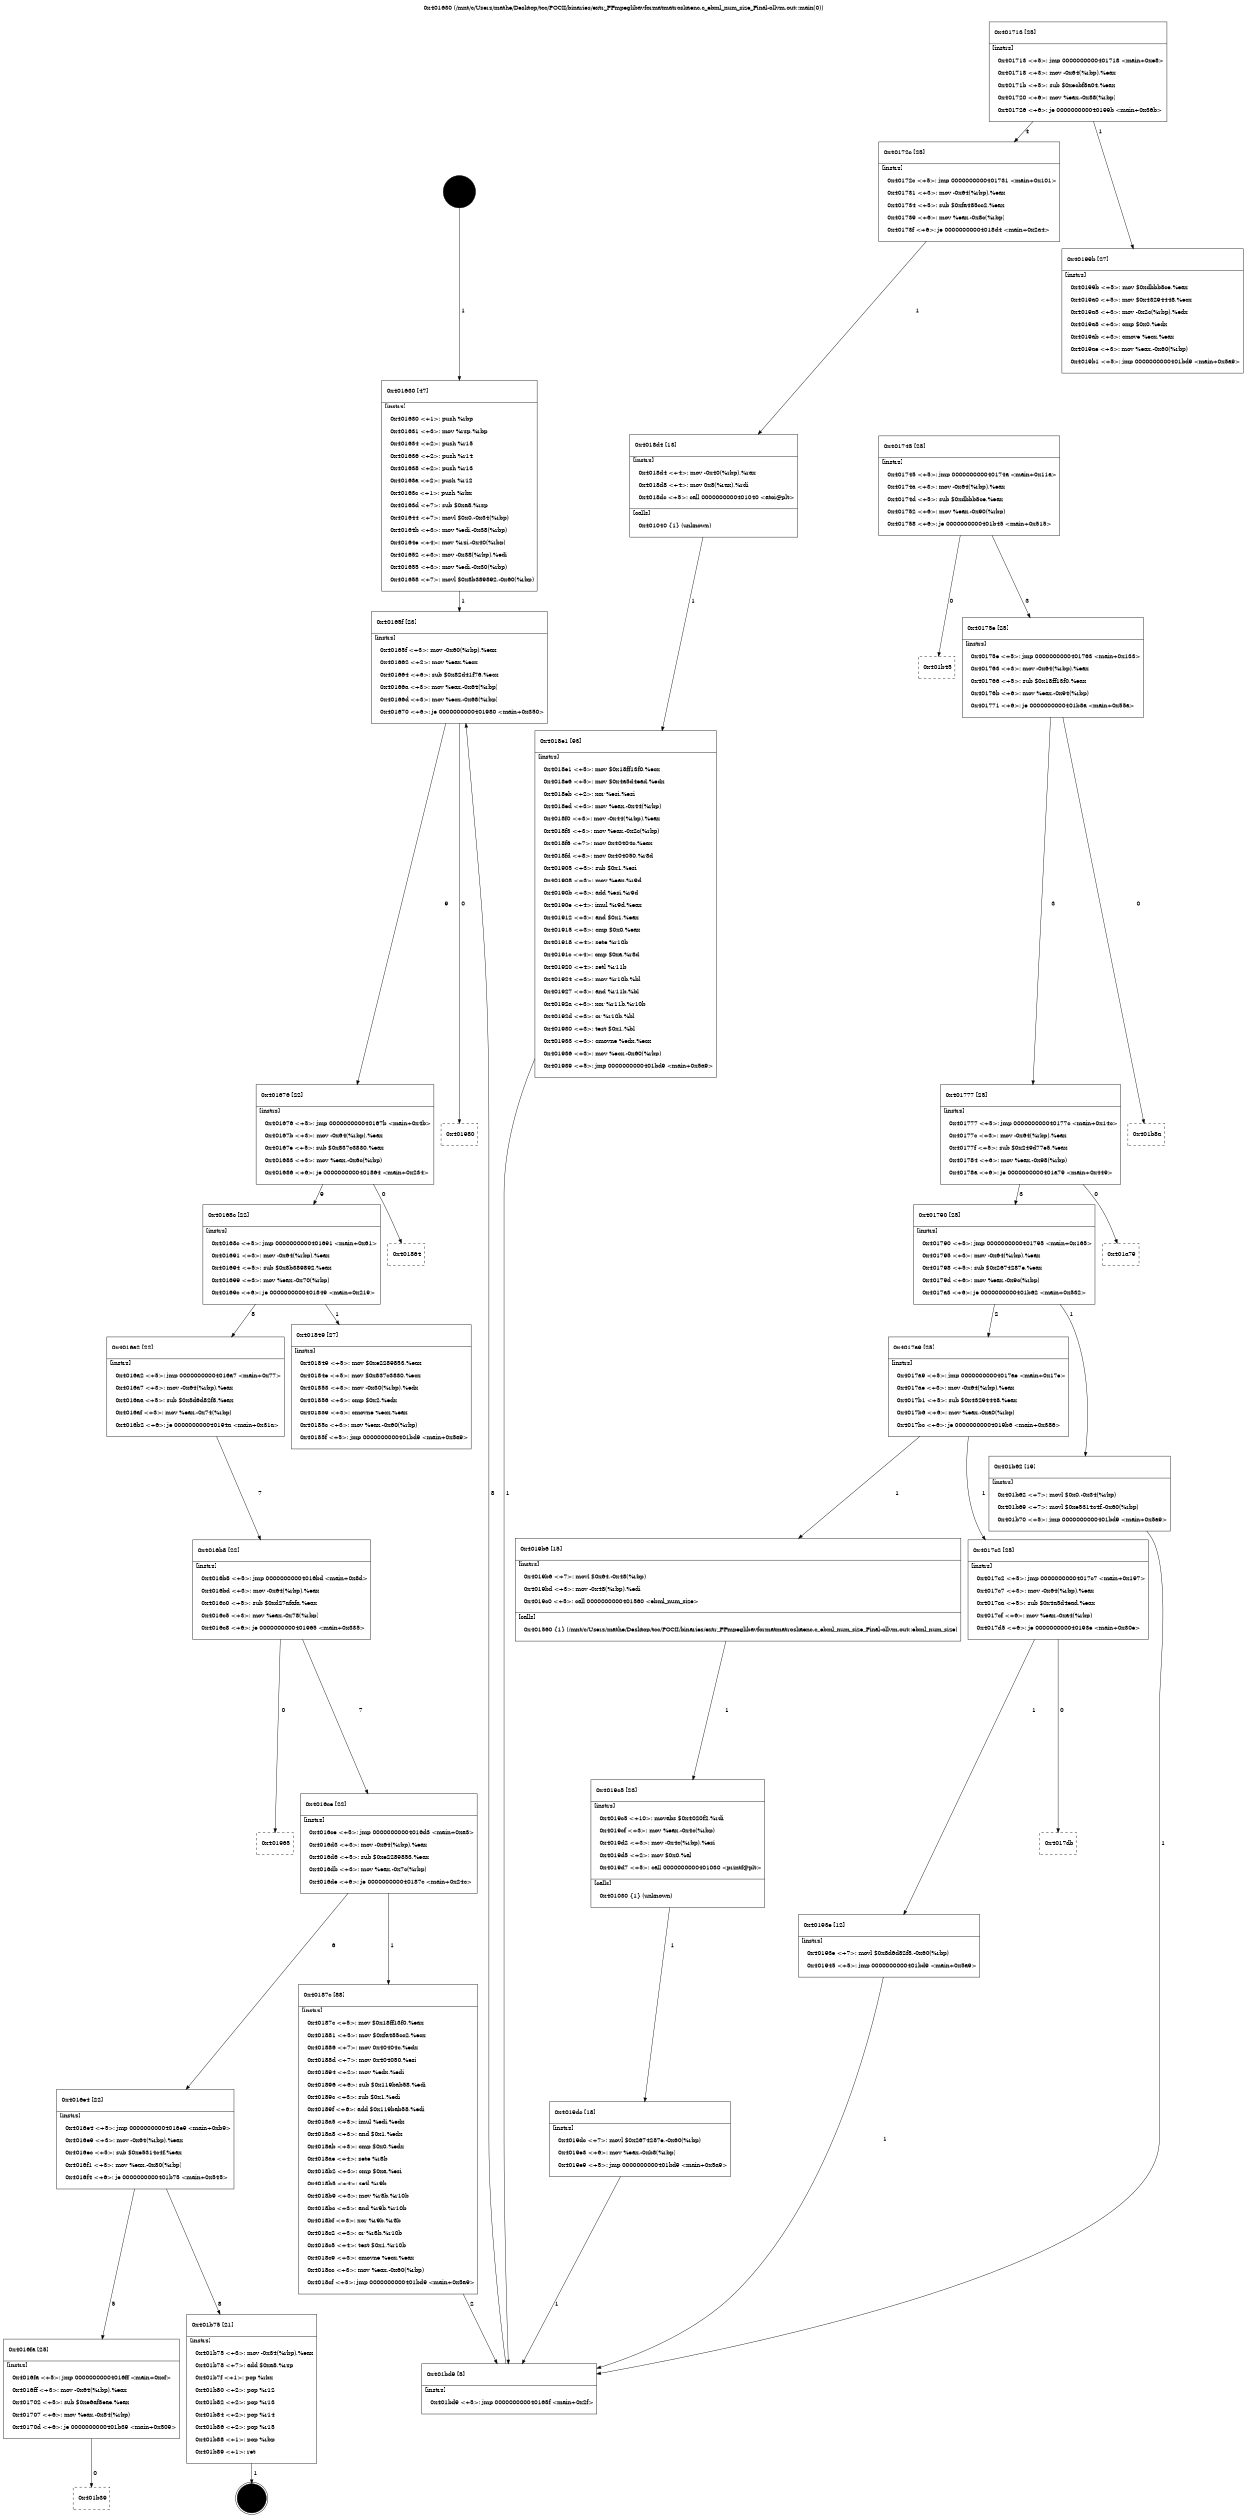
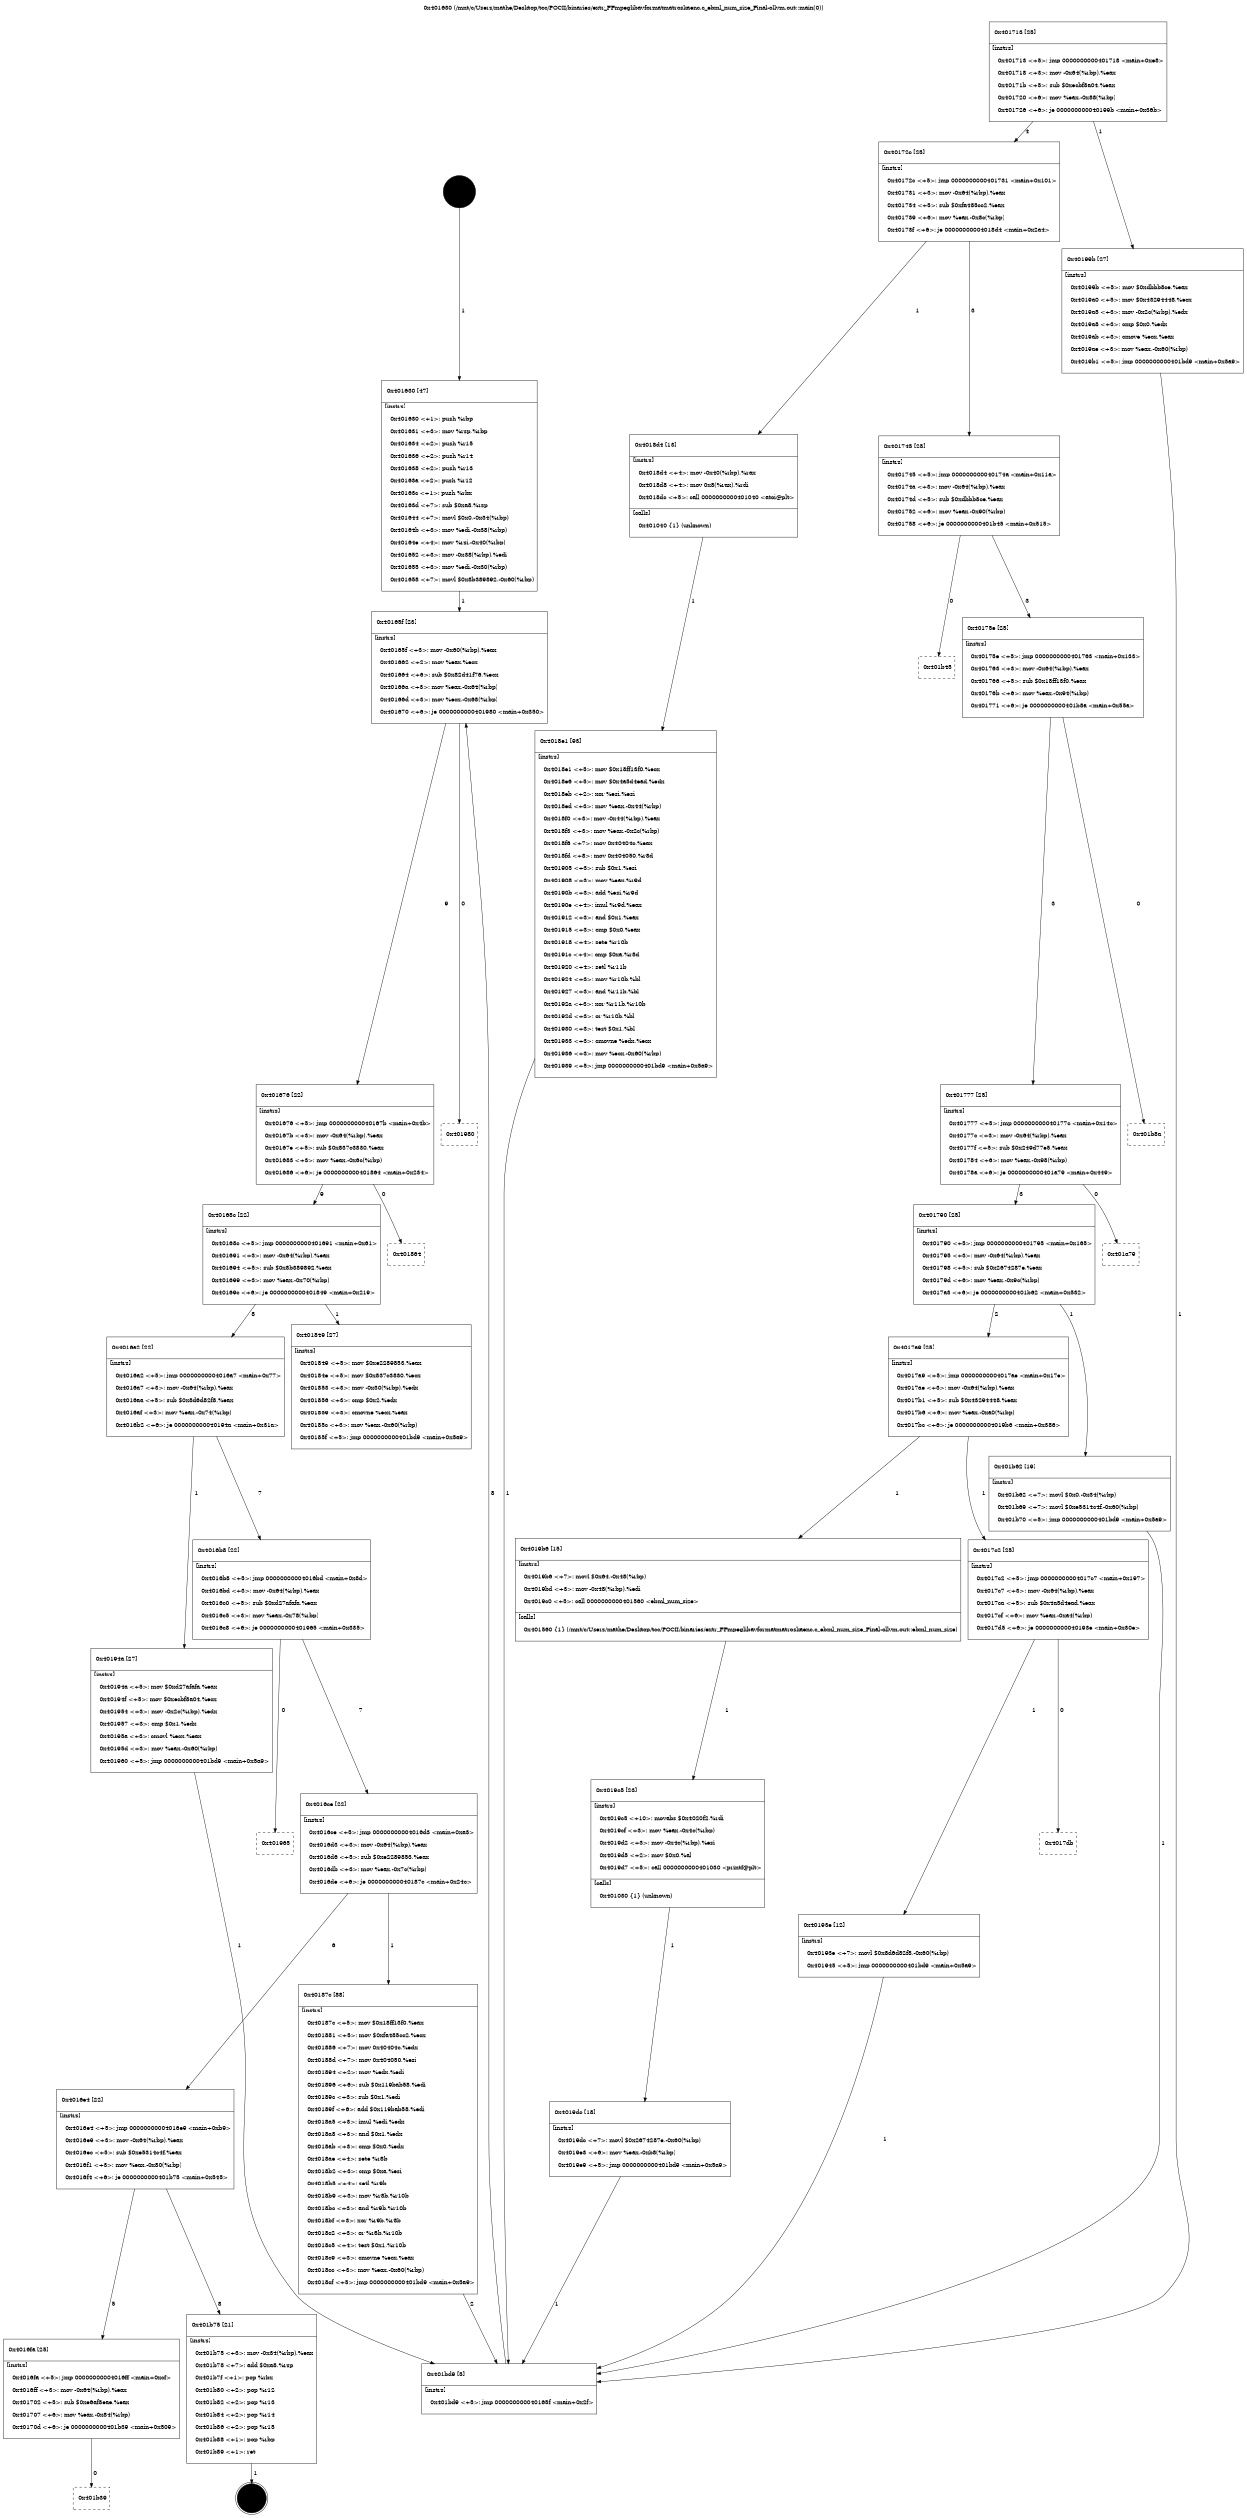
none -> (969, 337)
none -> (1176, 1624)
none -> (182, 1710)
